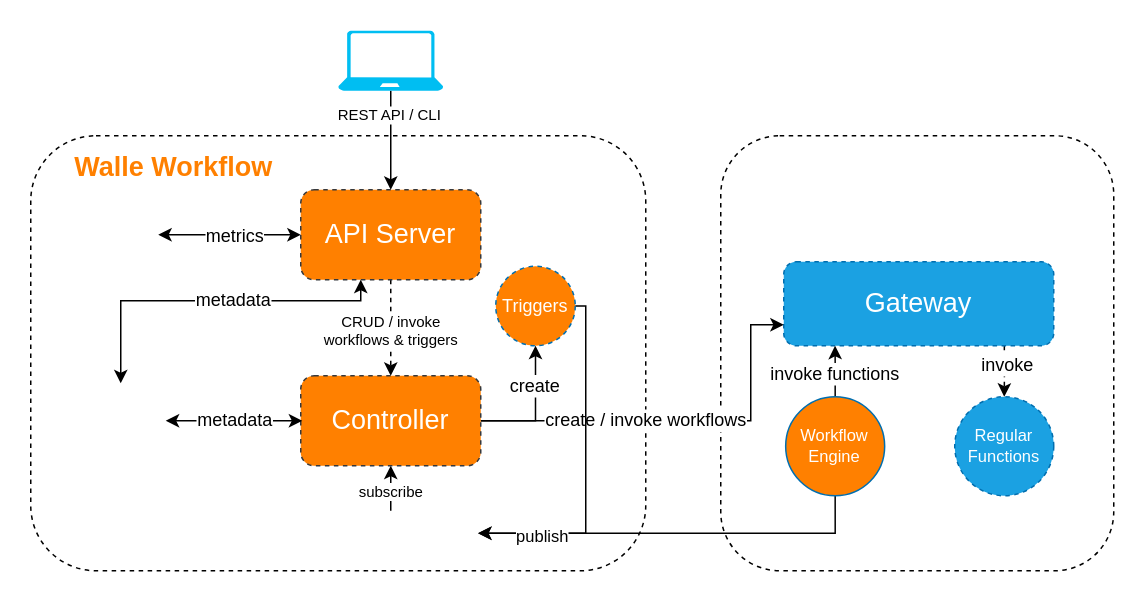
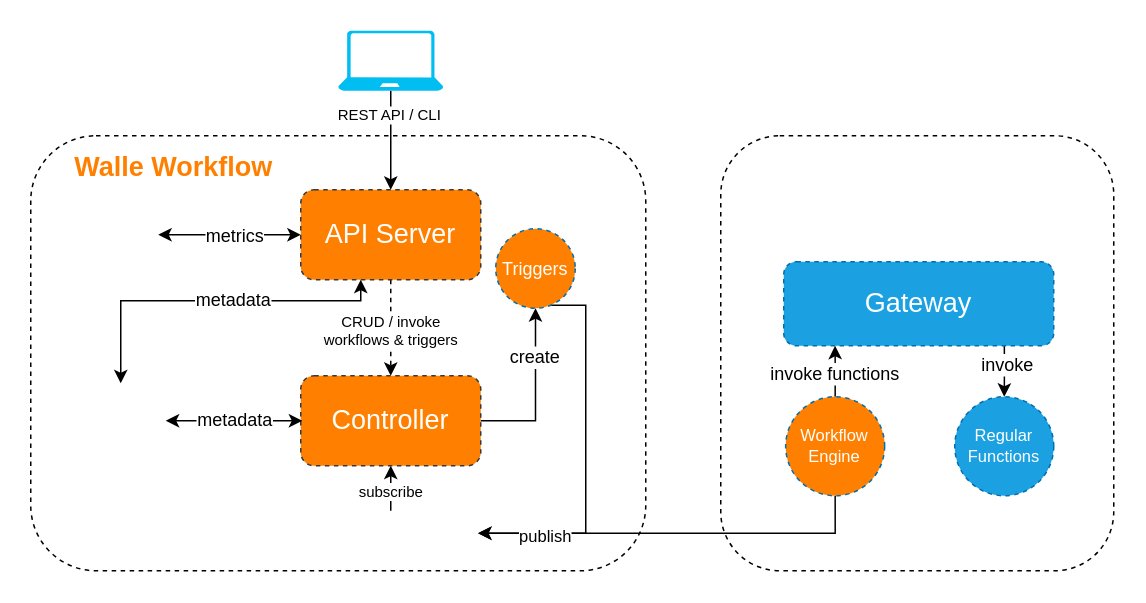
(536, 306) -> (536, 269)
(1004, 379) -> (1004, 379)
(703, 421) -> none
(835, 446) -> (835, 446)
